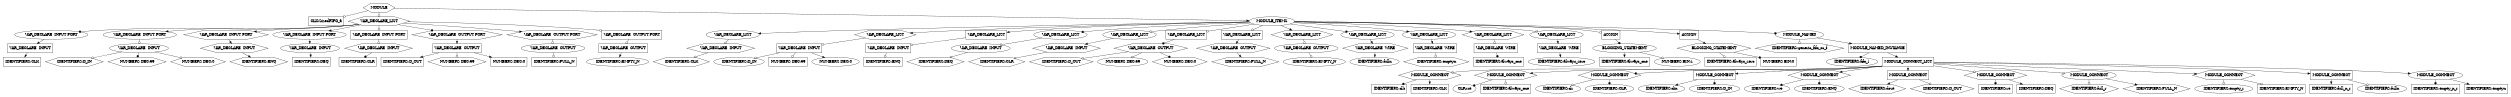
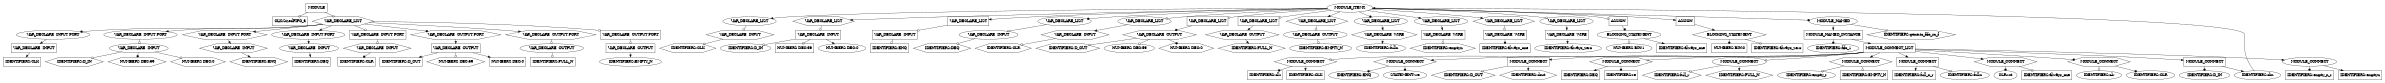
(379, 8) -> (316, 8)
(820, 14) -> (1830, 13)
(1767, 89) -> (1405, 75)
